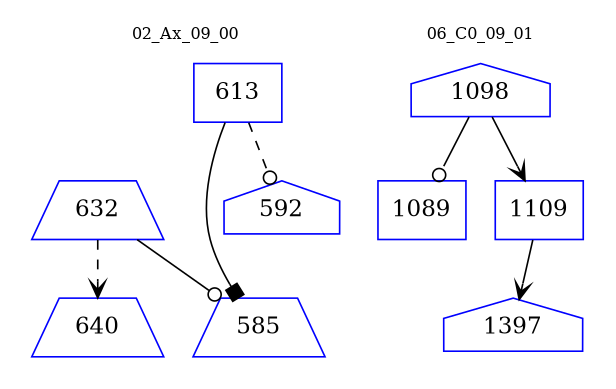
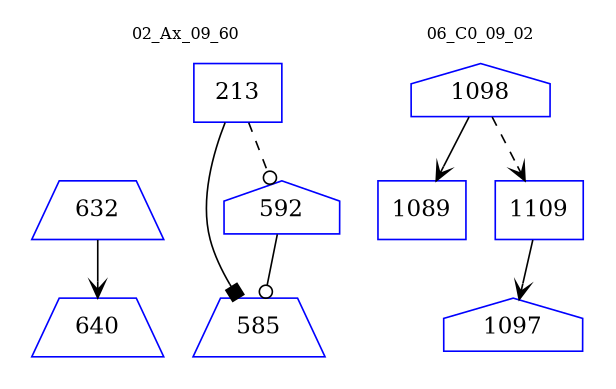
(186, 35) -> (186, 35)
(481, 35) -> (481, 35)
(238, 93) -> (238, 93)
(456, 142) -> (456, 142)
(505, 142) -> (505, 142)
(98, 261) -> (98, 261)
(173, 265) -> (272, 260)
(513, 327) -> (513, 327)
